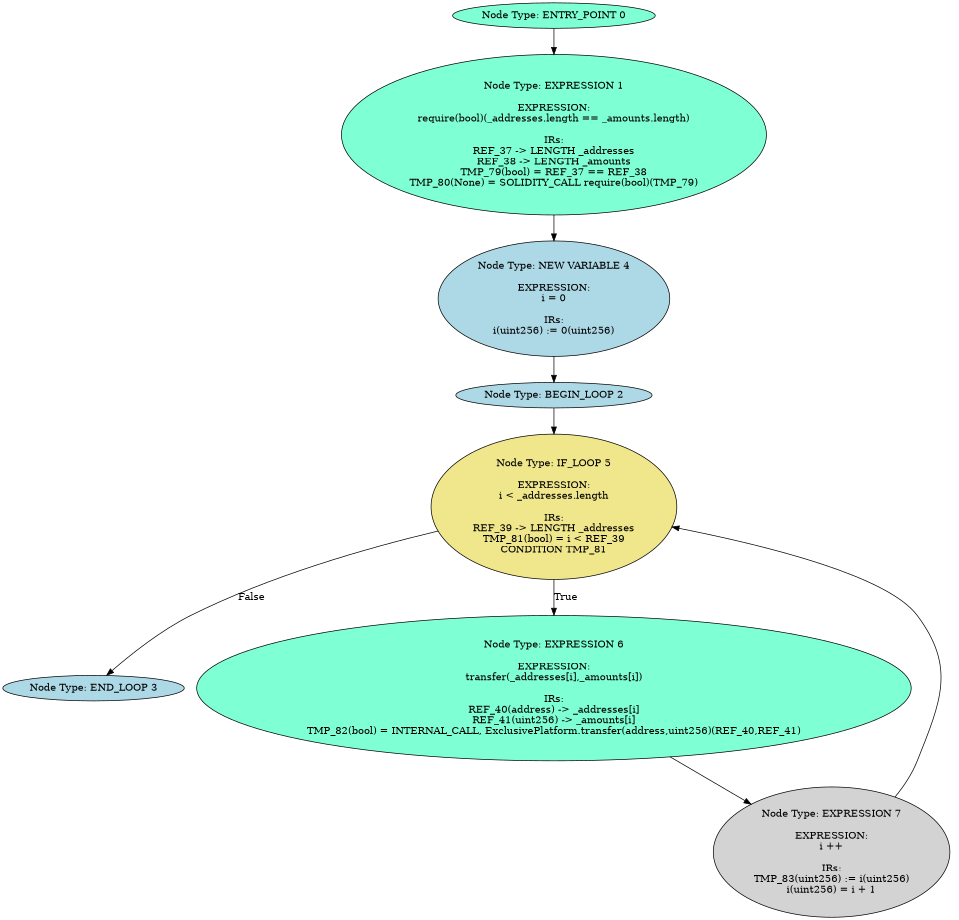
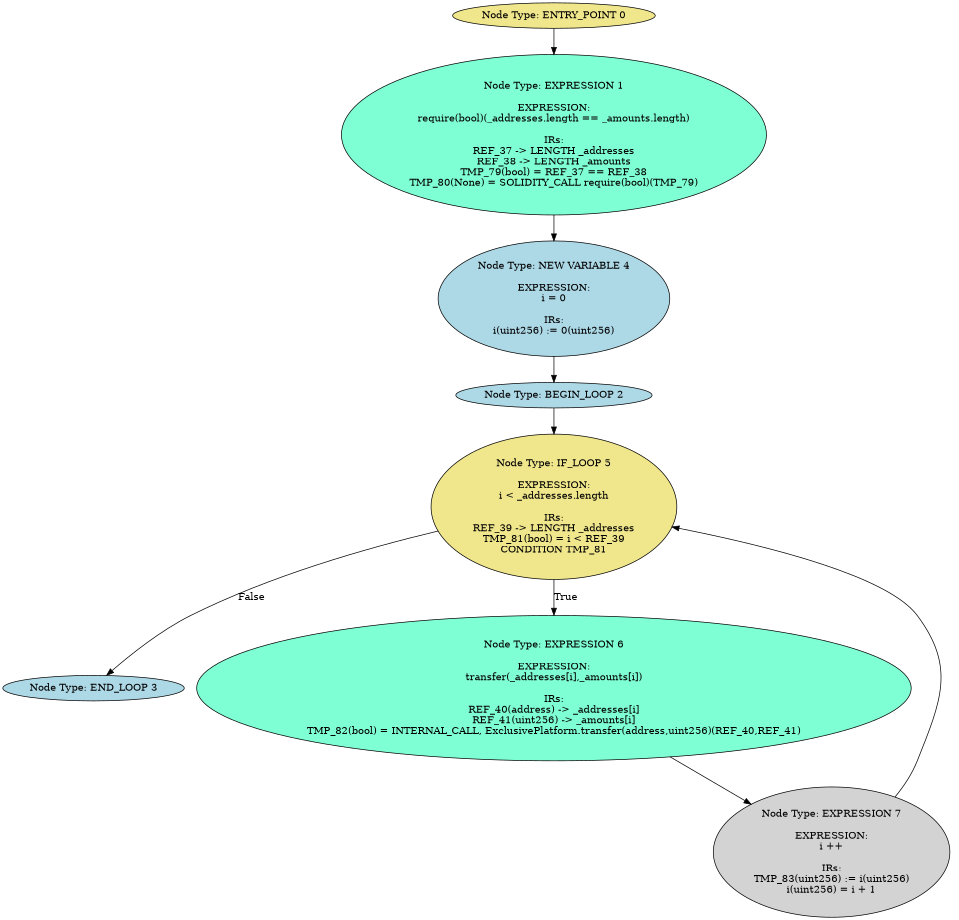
(554, 16) -> (554, 16)
